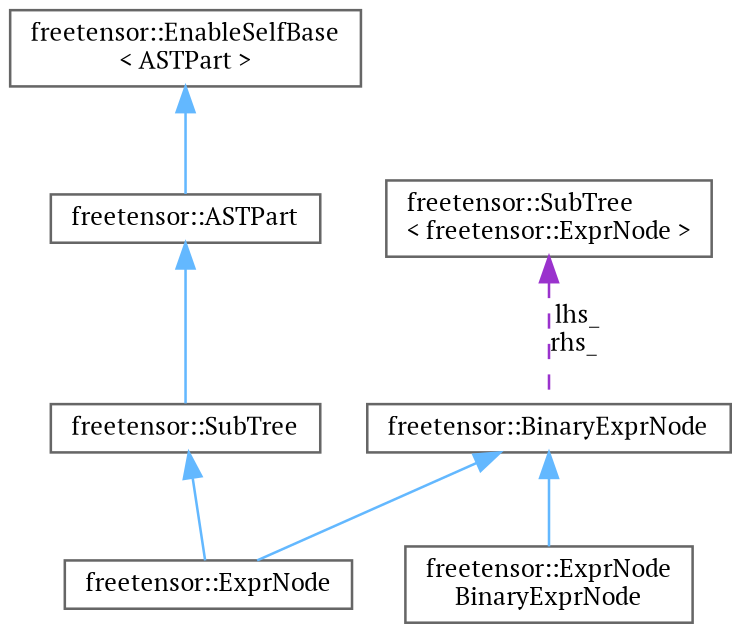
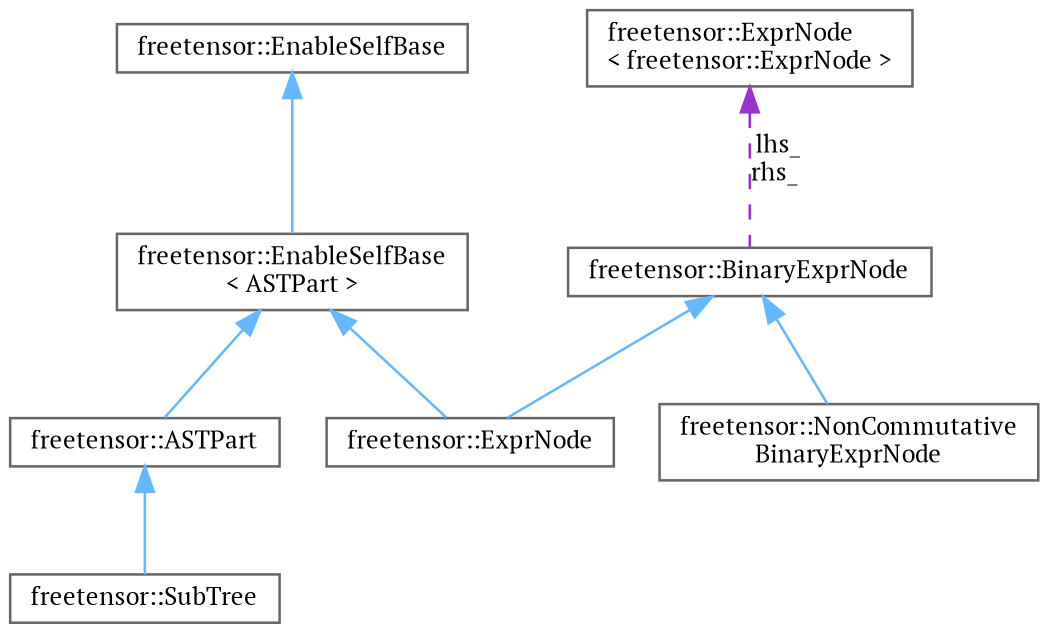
none -> (292, 48)
(549, 219) -> (750, 48)
(199, 519) -> (398, 373)
(549, 585) -> (849, 442)
